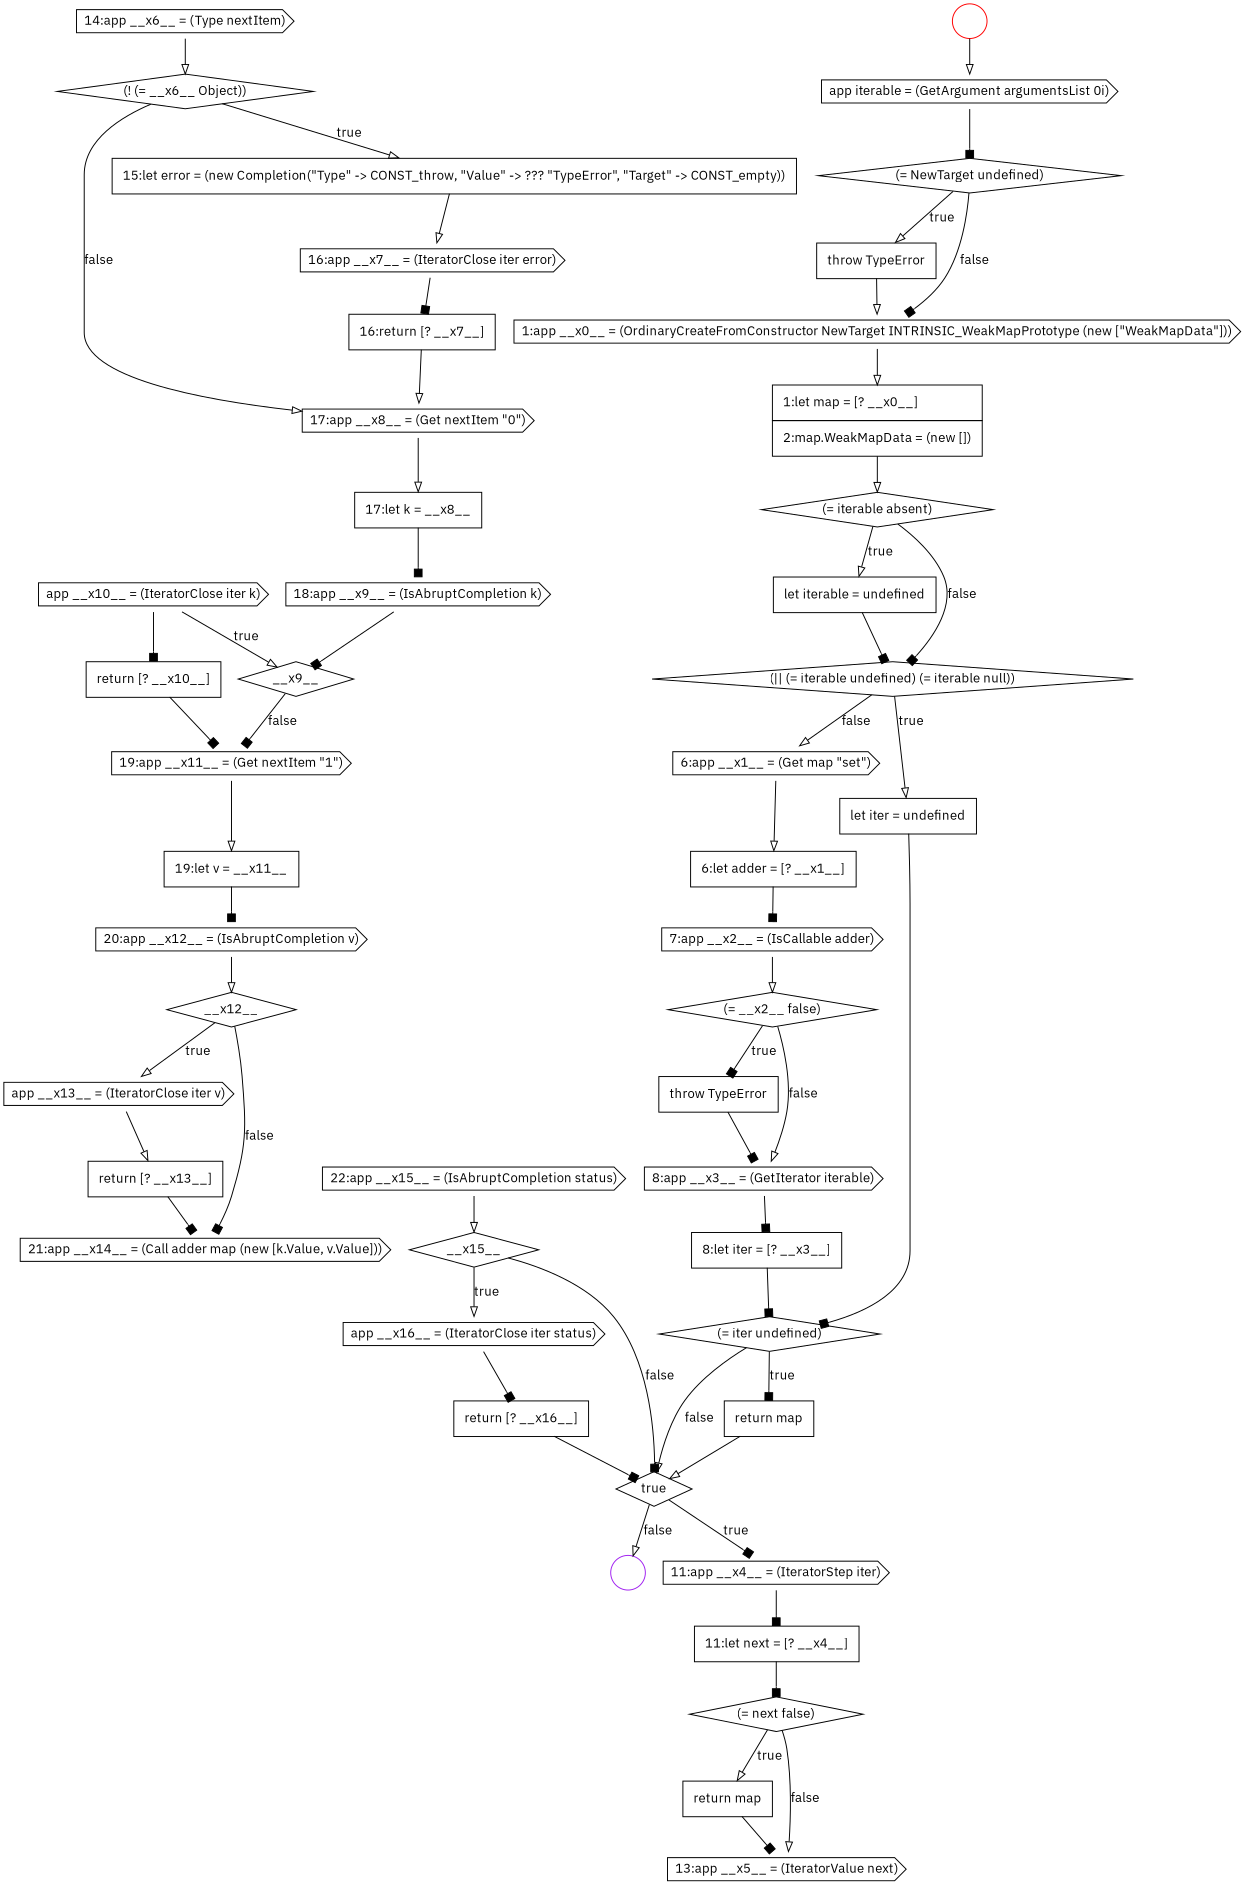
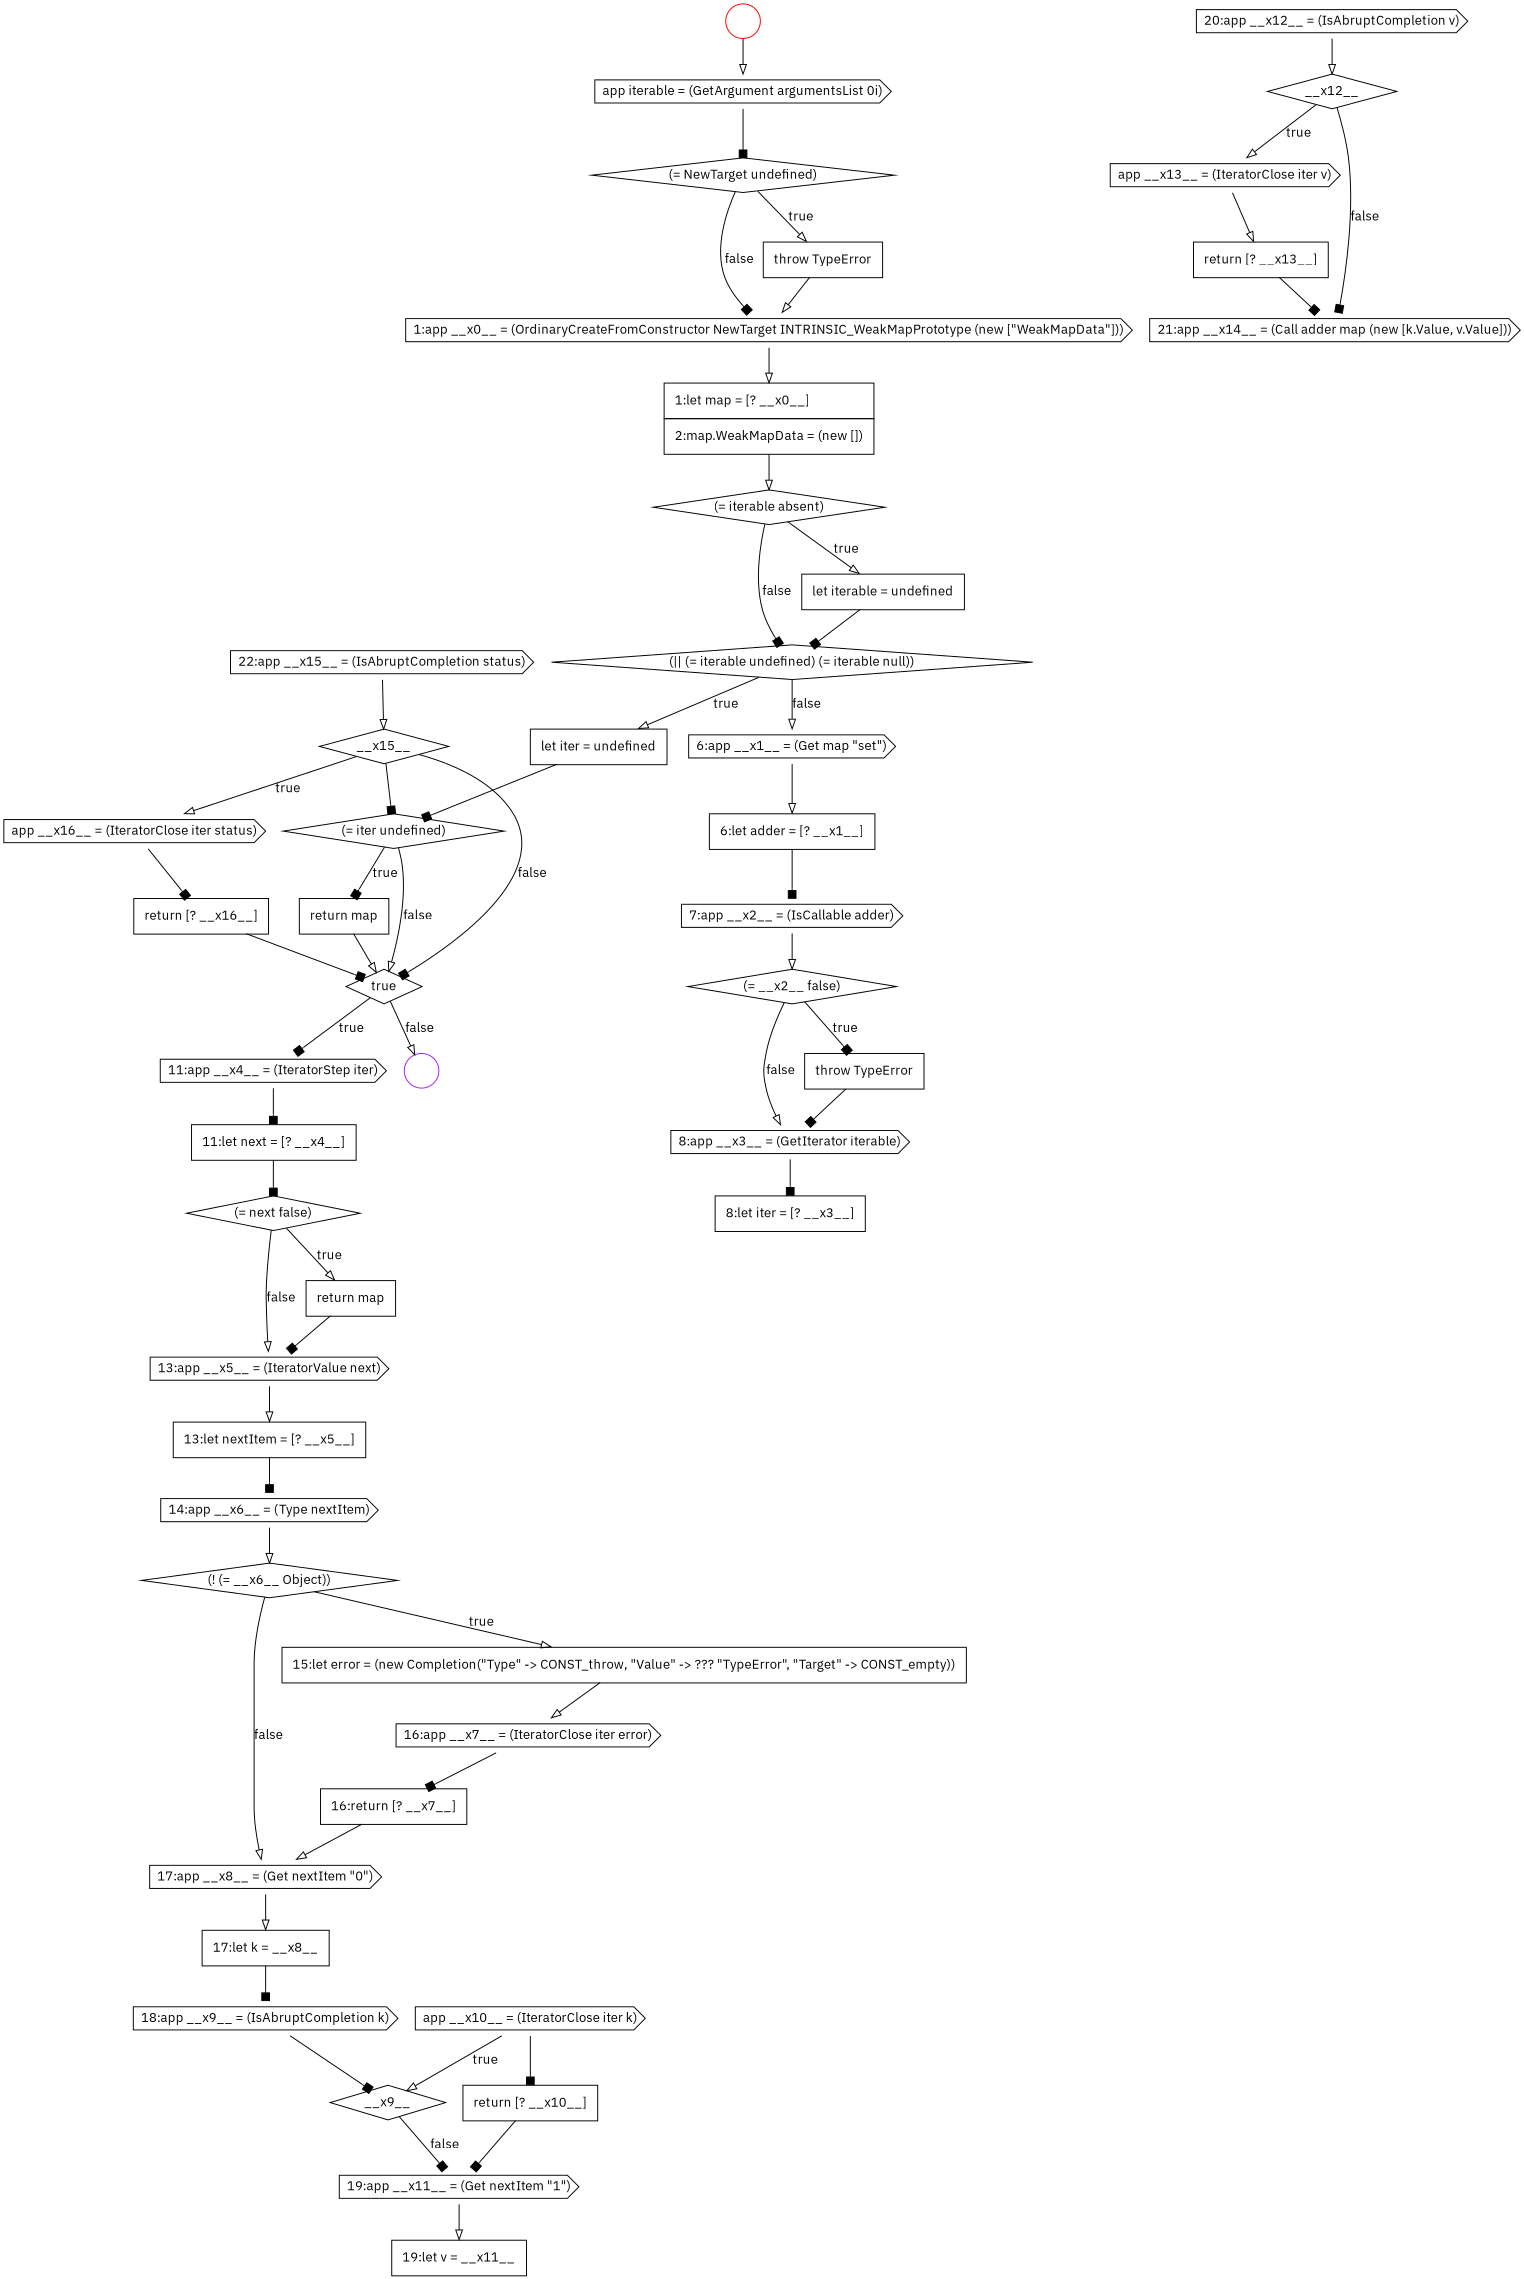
(231, 899) -> none
(768, 1287) -> (388, 784)
none -> (270, 1439)
